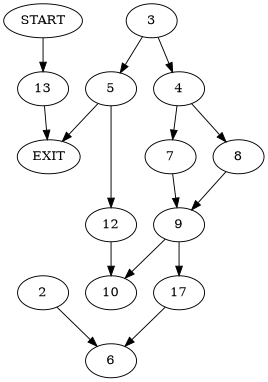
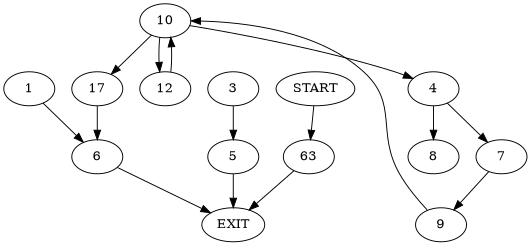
(164, 50) -> (298, 46)
(43, 89) -> (309, 157)
(111, 152) -> (159, 50)
(212, 187) -> none
none -> (160, 188)
(179, 254) -> (135, 51)
(43, 293) -> (29, 89)
